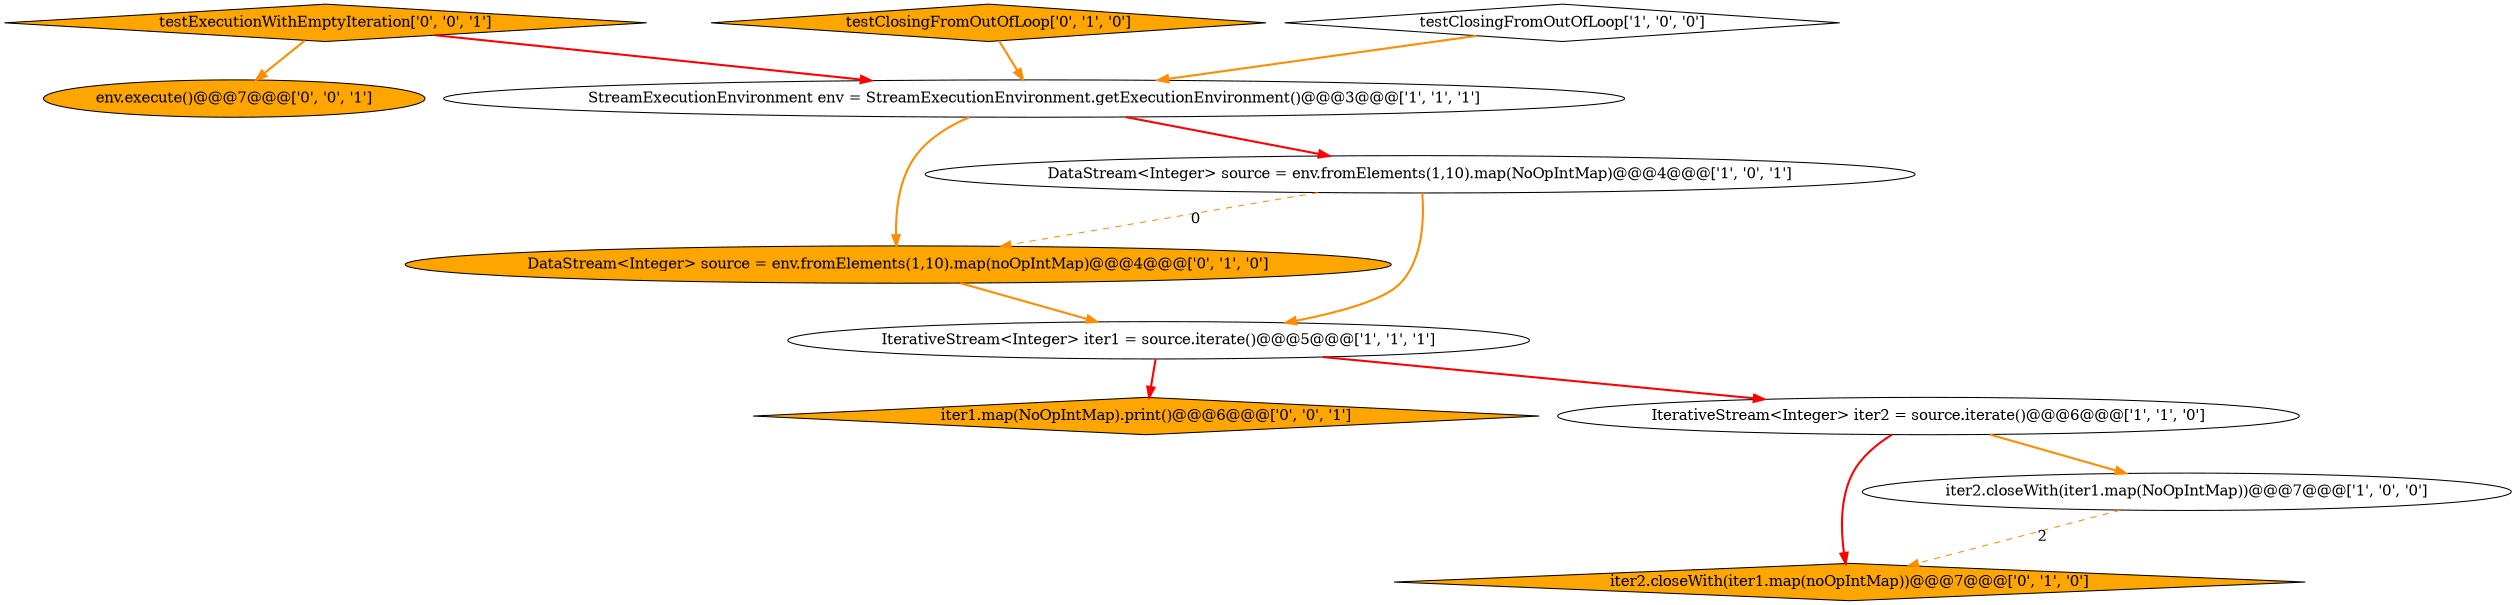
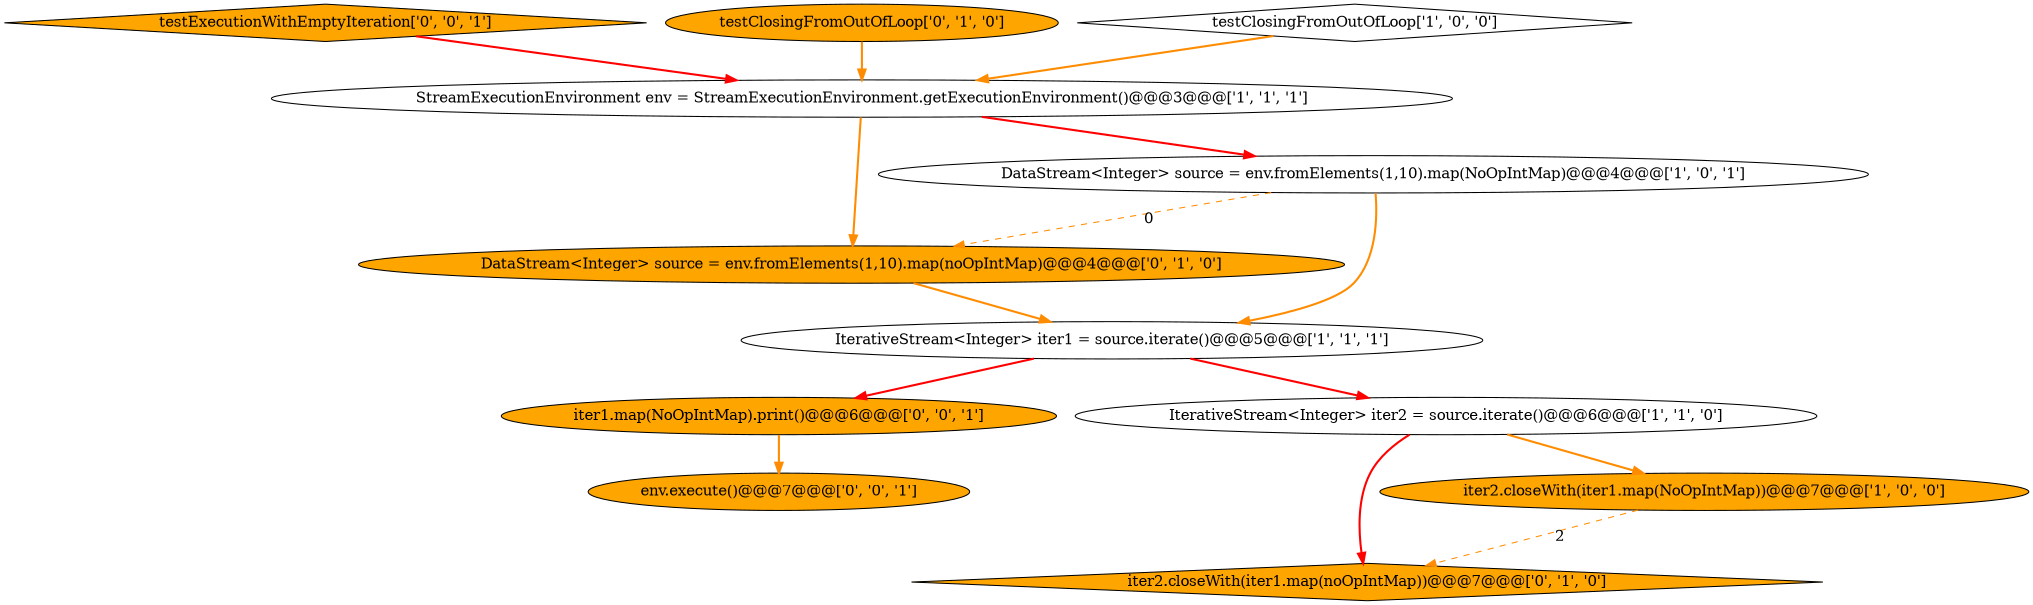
(988, 23) -> (862, 23)
(285, 57) -> (779, 449)
(1146, 416) -> (779, 416)
(2187, 492) -> (1704, 492)
